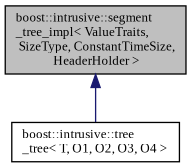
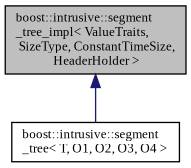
(96, 142) -> (96, 142)
